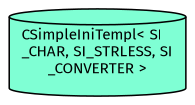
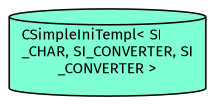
(98, 53) -> (108, 53)
